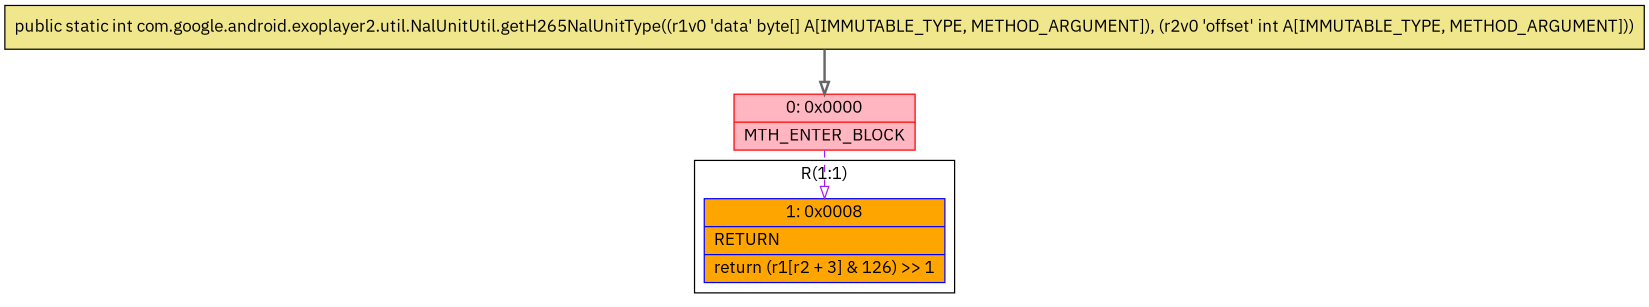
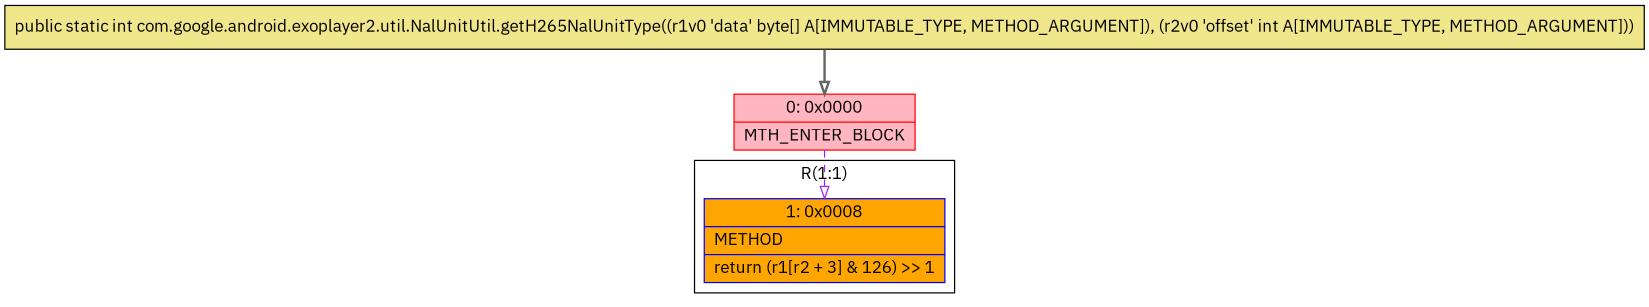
(747, 240) -> (749, 240)
